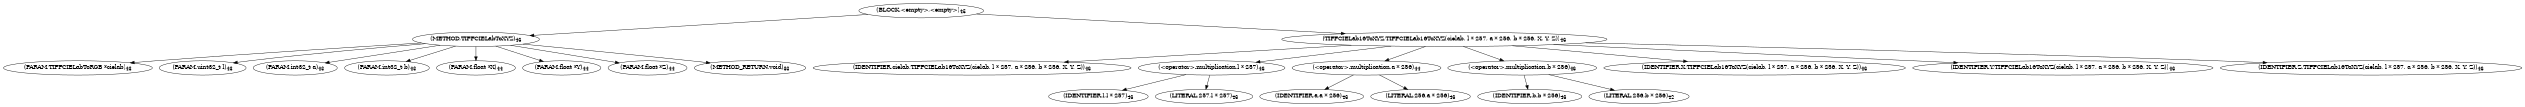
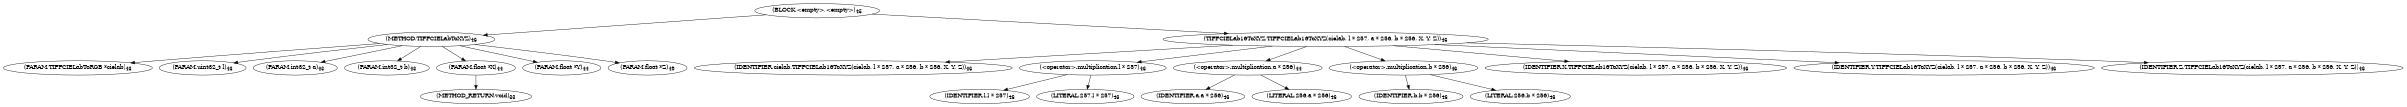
(615, 53) -> (476, 80)
(672, 67) -> (672, 67)
(1671, 96) -> (1552, 96)
